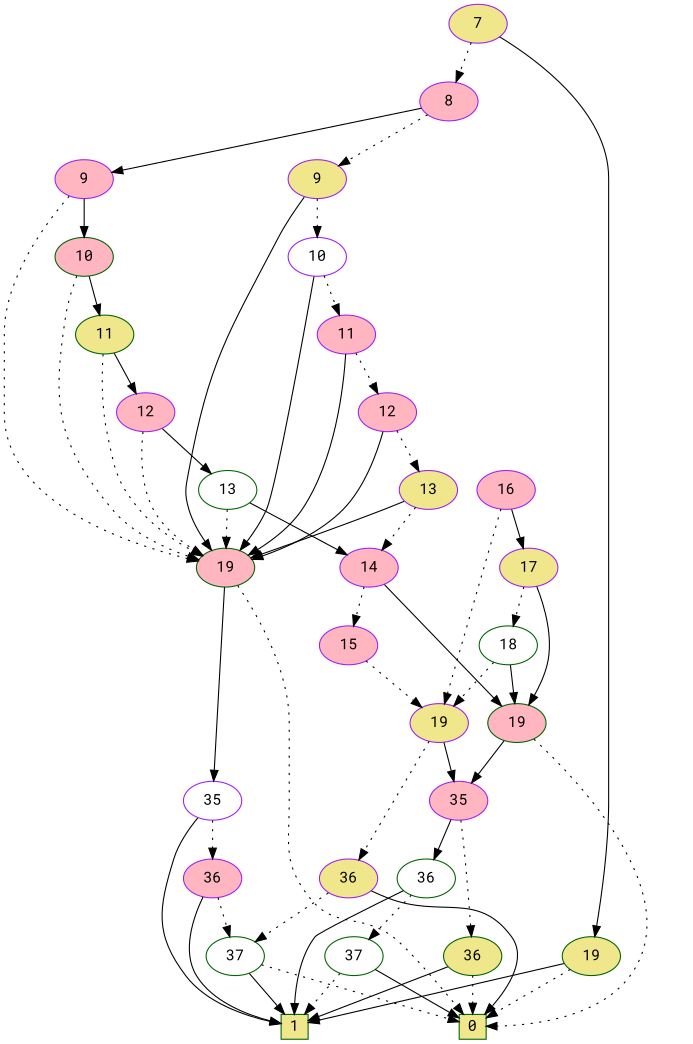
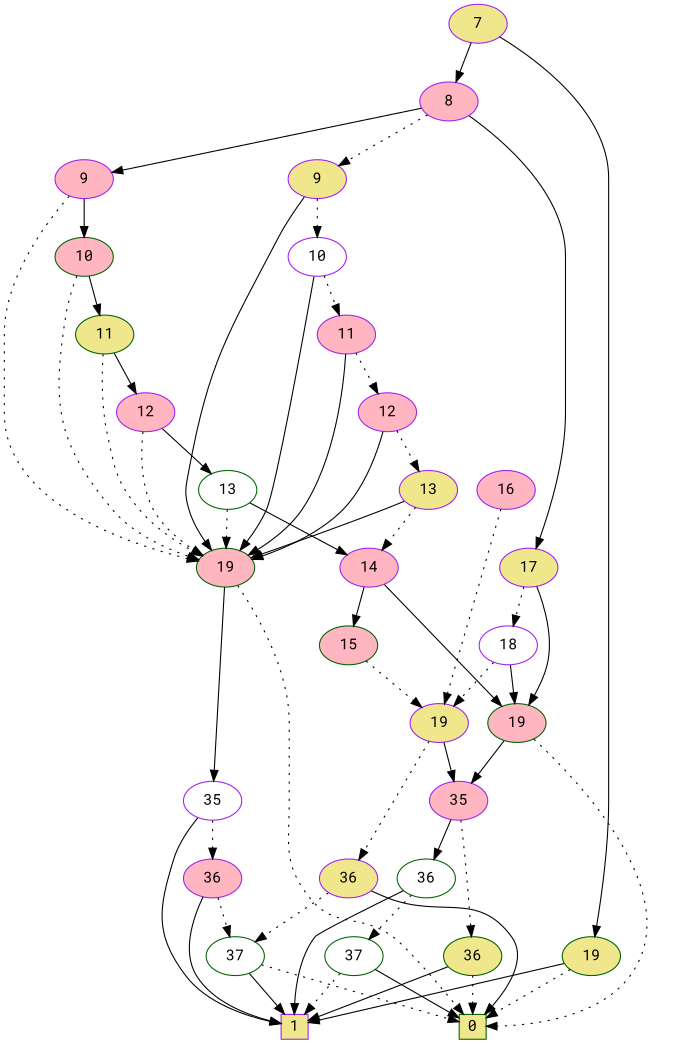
(466, 57) -> (466, 57)
(516, 524) -> (565, 311)
(360, 601) -> (360, 601)
(349, 645) -> (349, 645)
(508, 645) -> (508, 645)
(295, 1027) -> (295, 1027)
